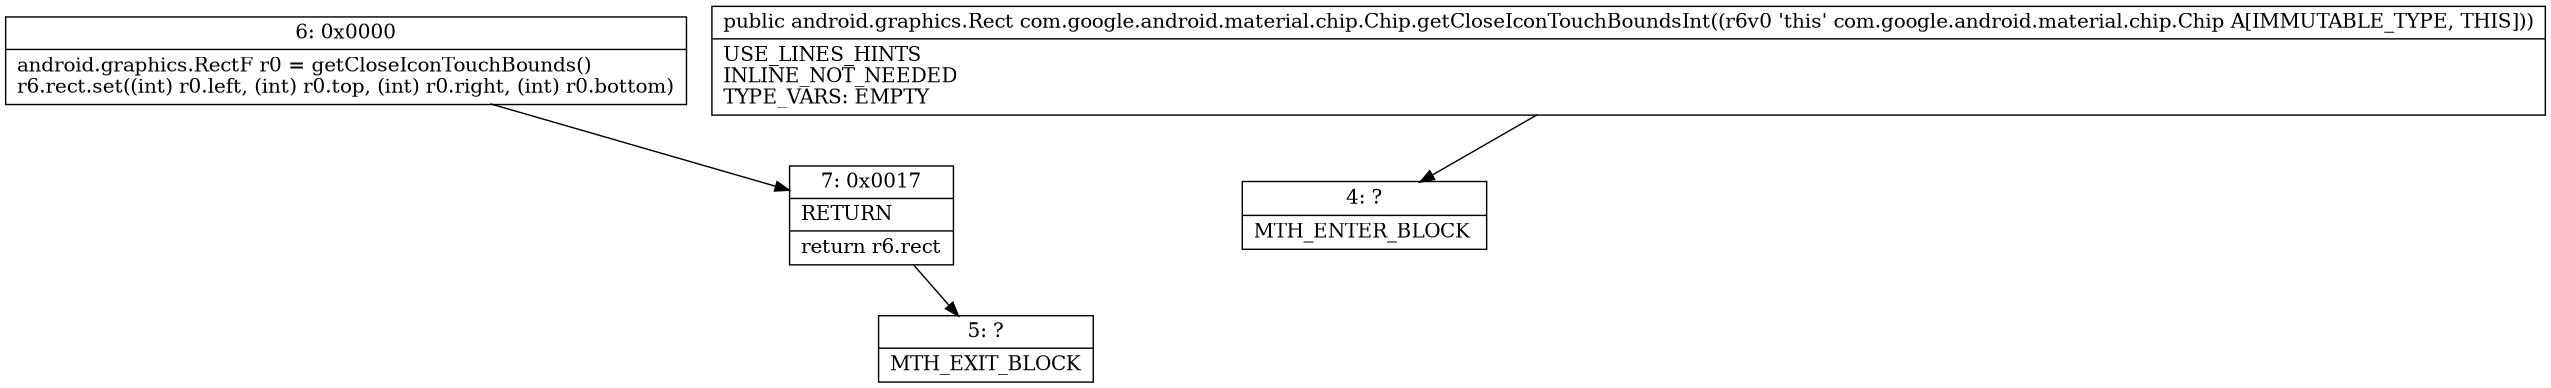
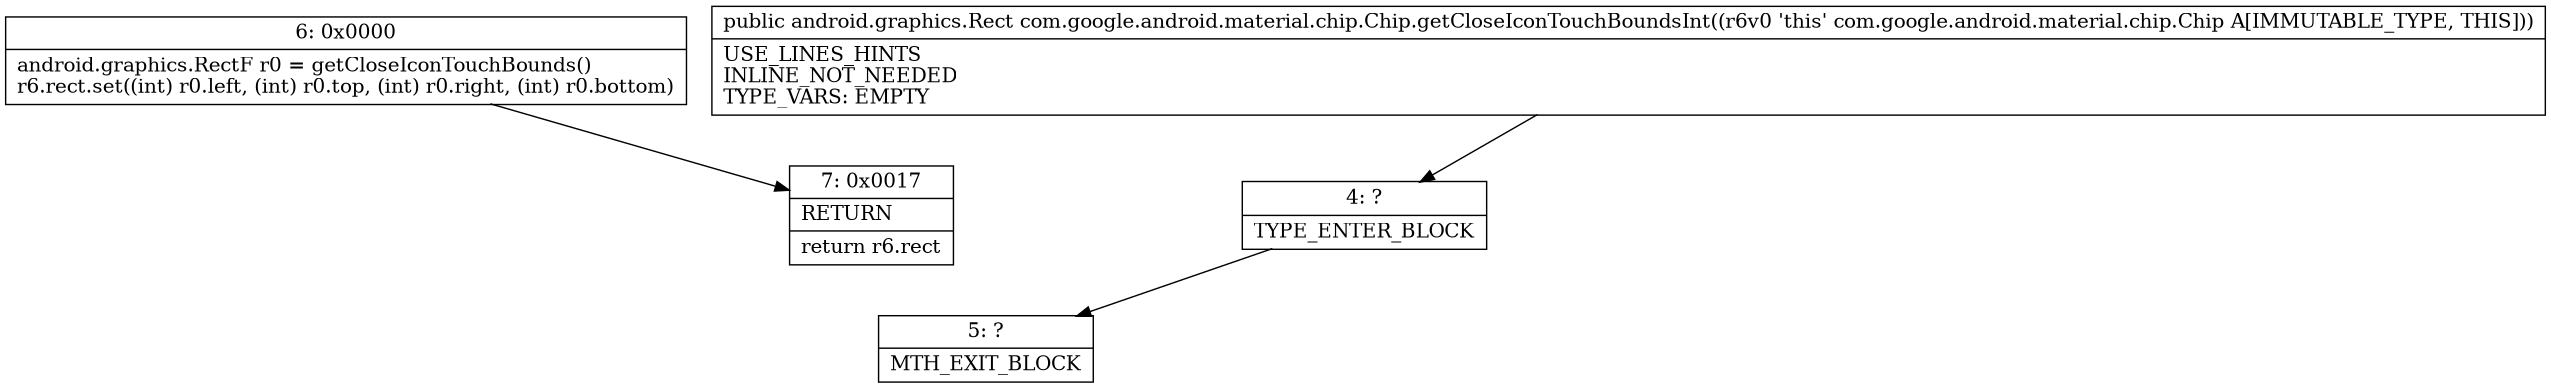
(1362, 232) -> (1364, 232)
(931, 285) -> (1181, 280)
